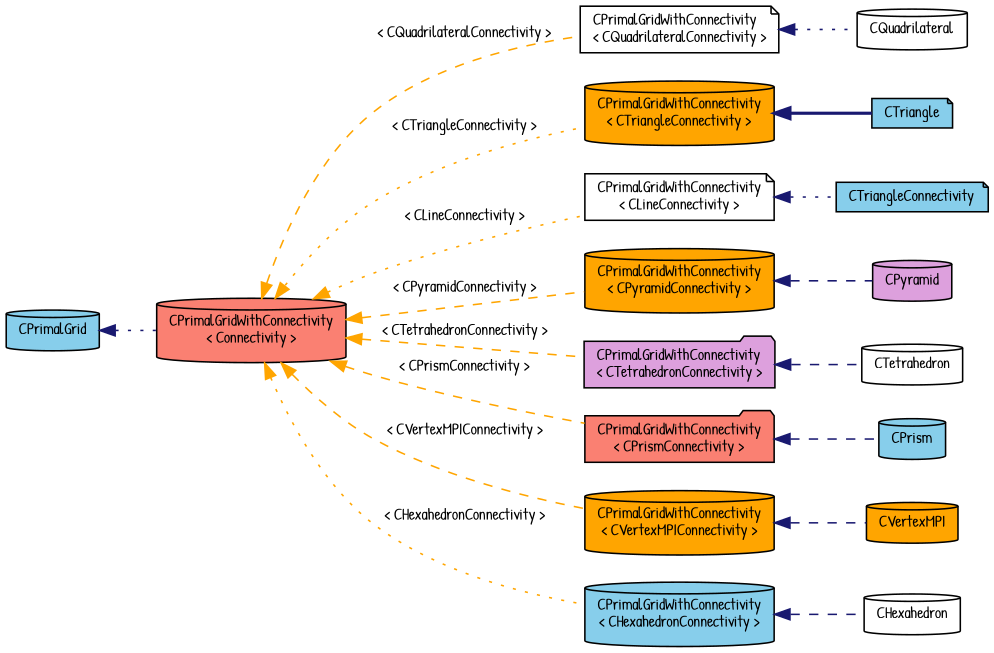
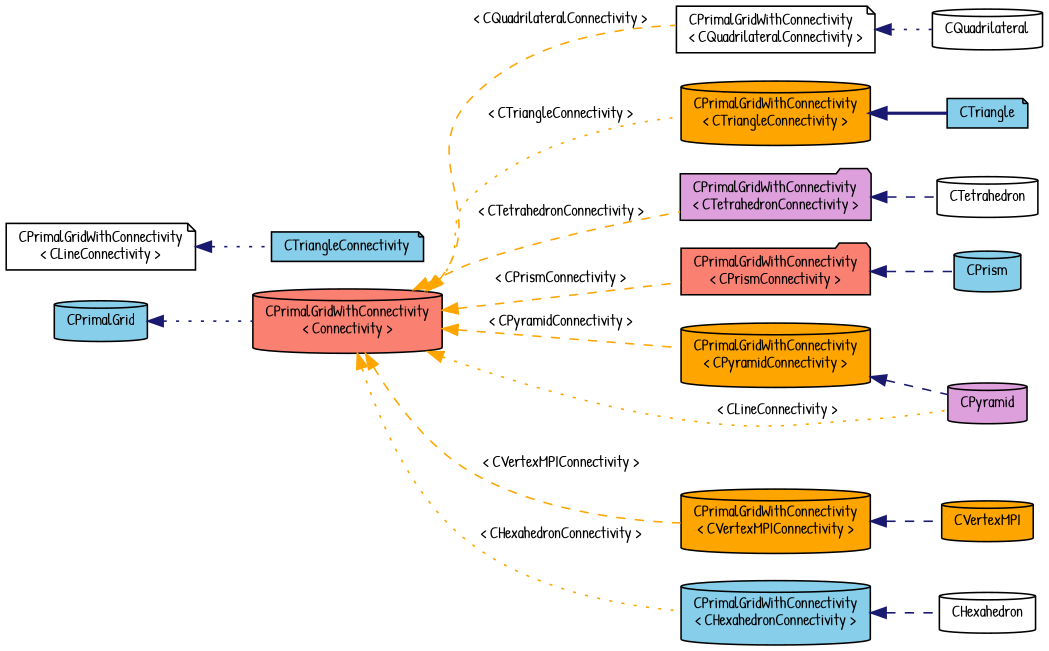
(454, 248) -> (691, 421)
